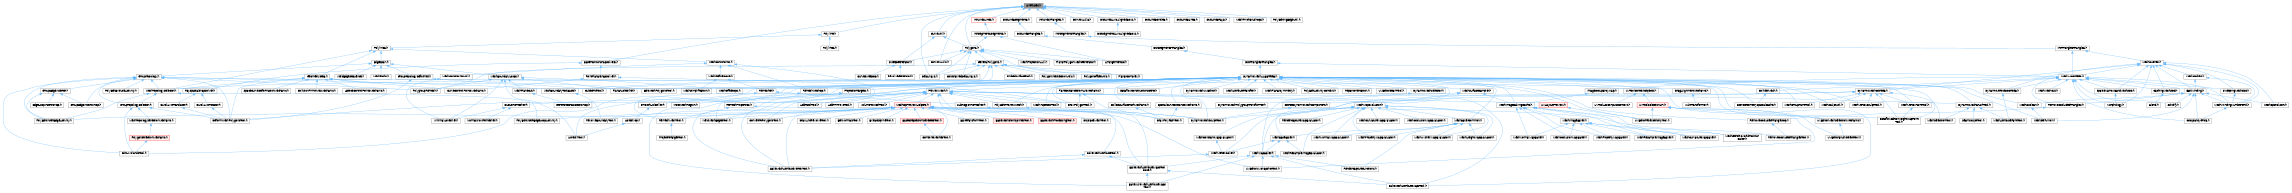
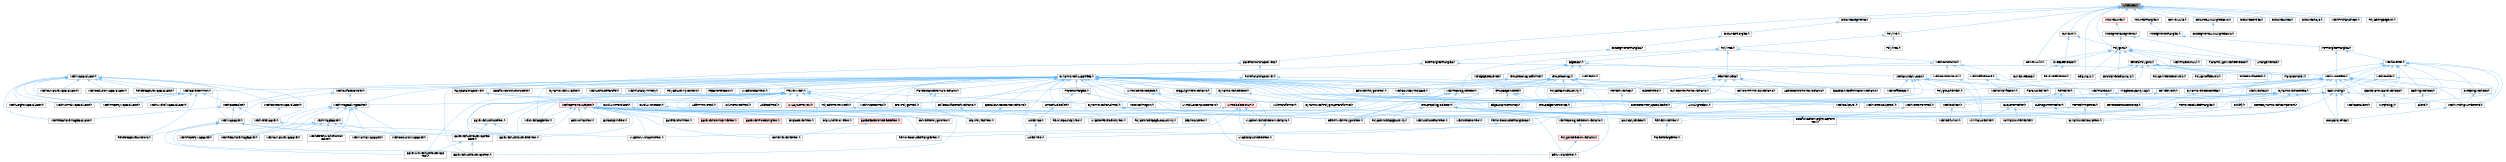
(1421, 98) -> none
(1799, 105) -> (1699, 105)
none -> (1634, 121)
